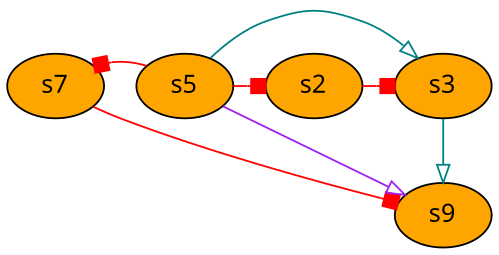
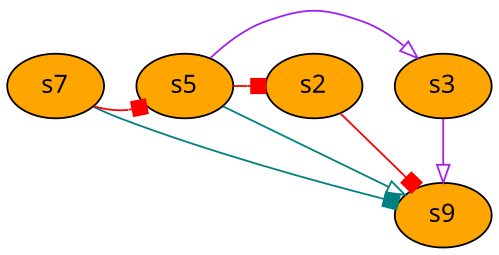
(305, 11) -> (305, 11)
(129, 62) -> (111, 110)
(370, 86) -> (372, 144)
(443, 142) -> (443, 142)
(306, 147) -> (306, 147)
(235, 157) -> (235, 157)
